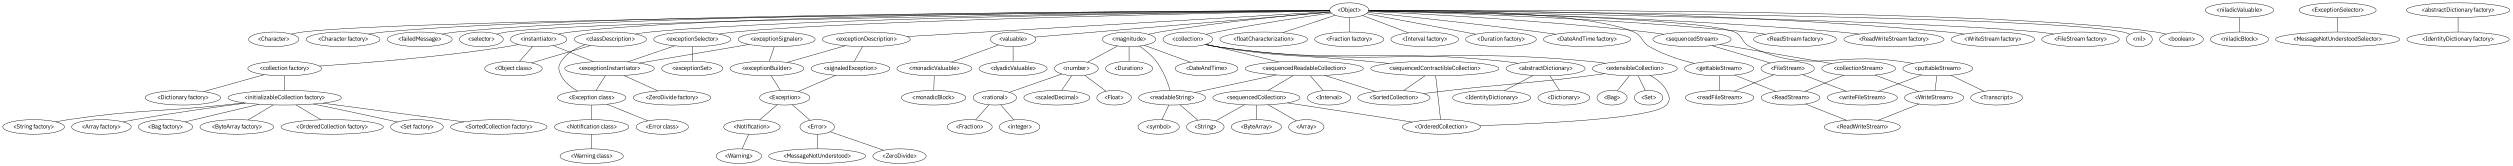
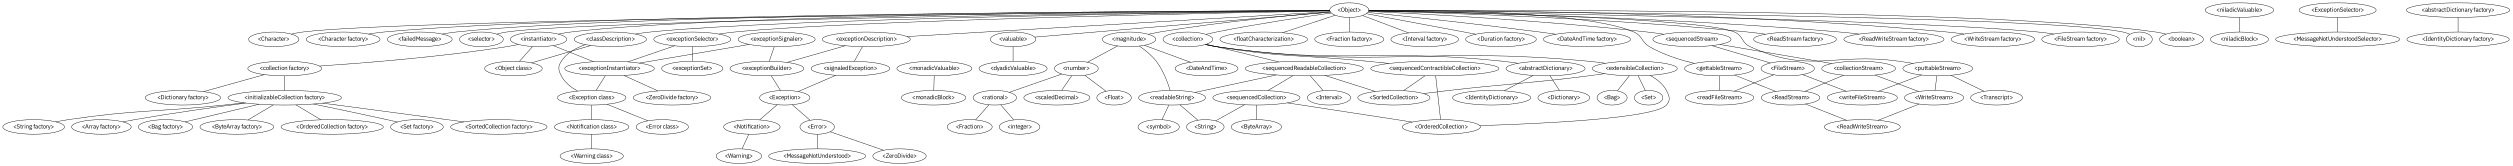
(975, 54) -> none
(1129, 69) -> none
(1306, 127) -> none
